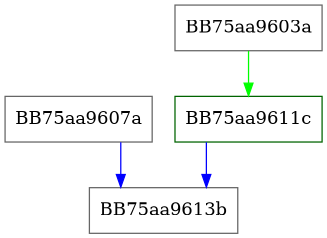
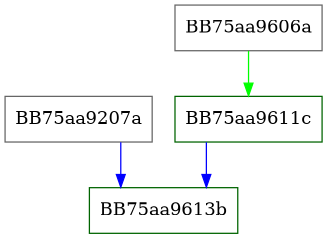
(249, 28) -> (249, 28)
(79, 119) -> (79, 119)
(164, 210) -> (164, 210)
